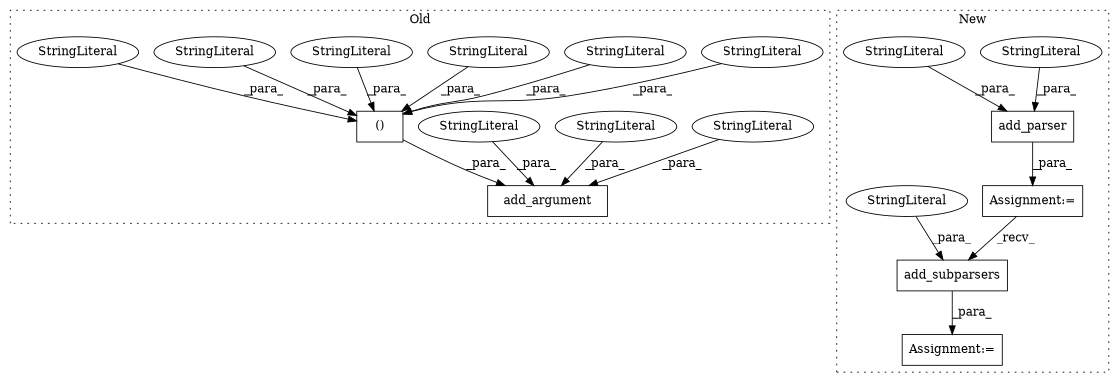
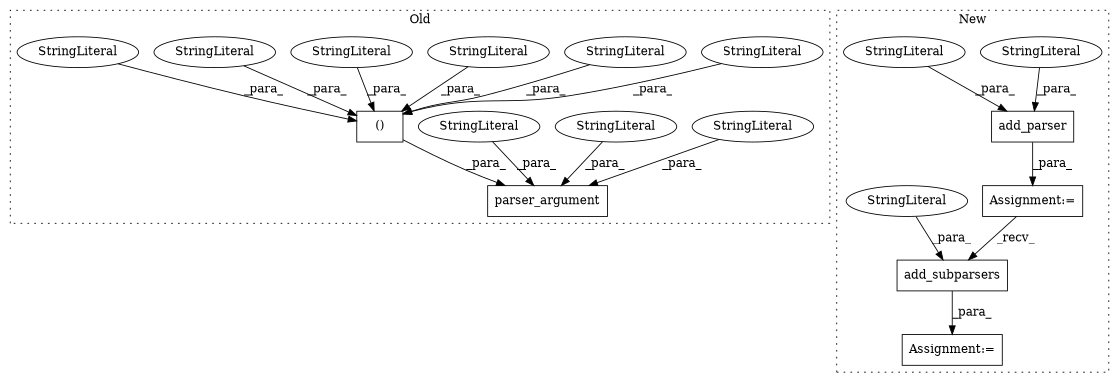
(548, 201) -> (548, 201)
